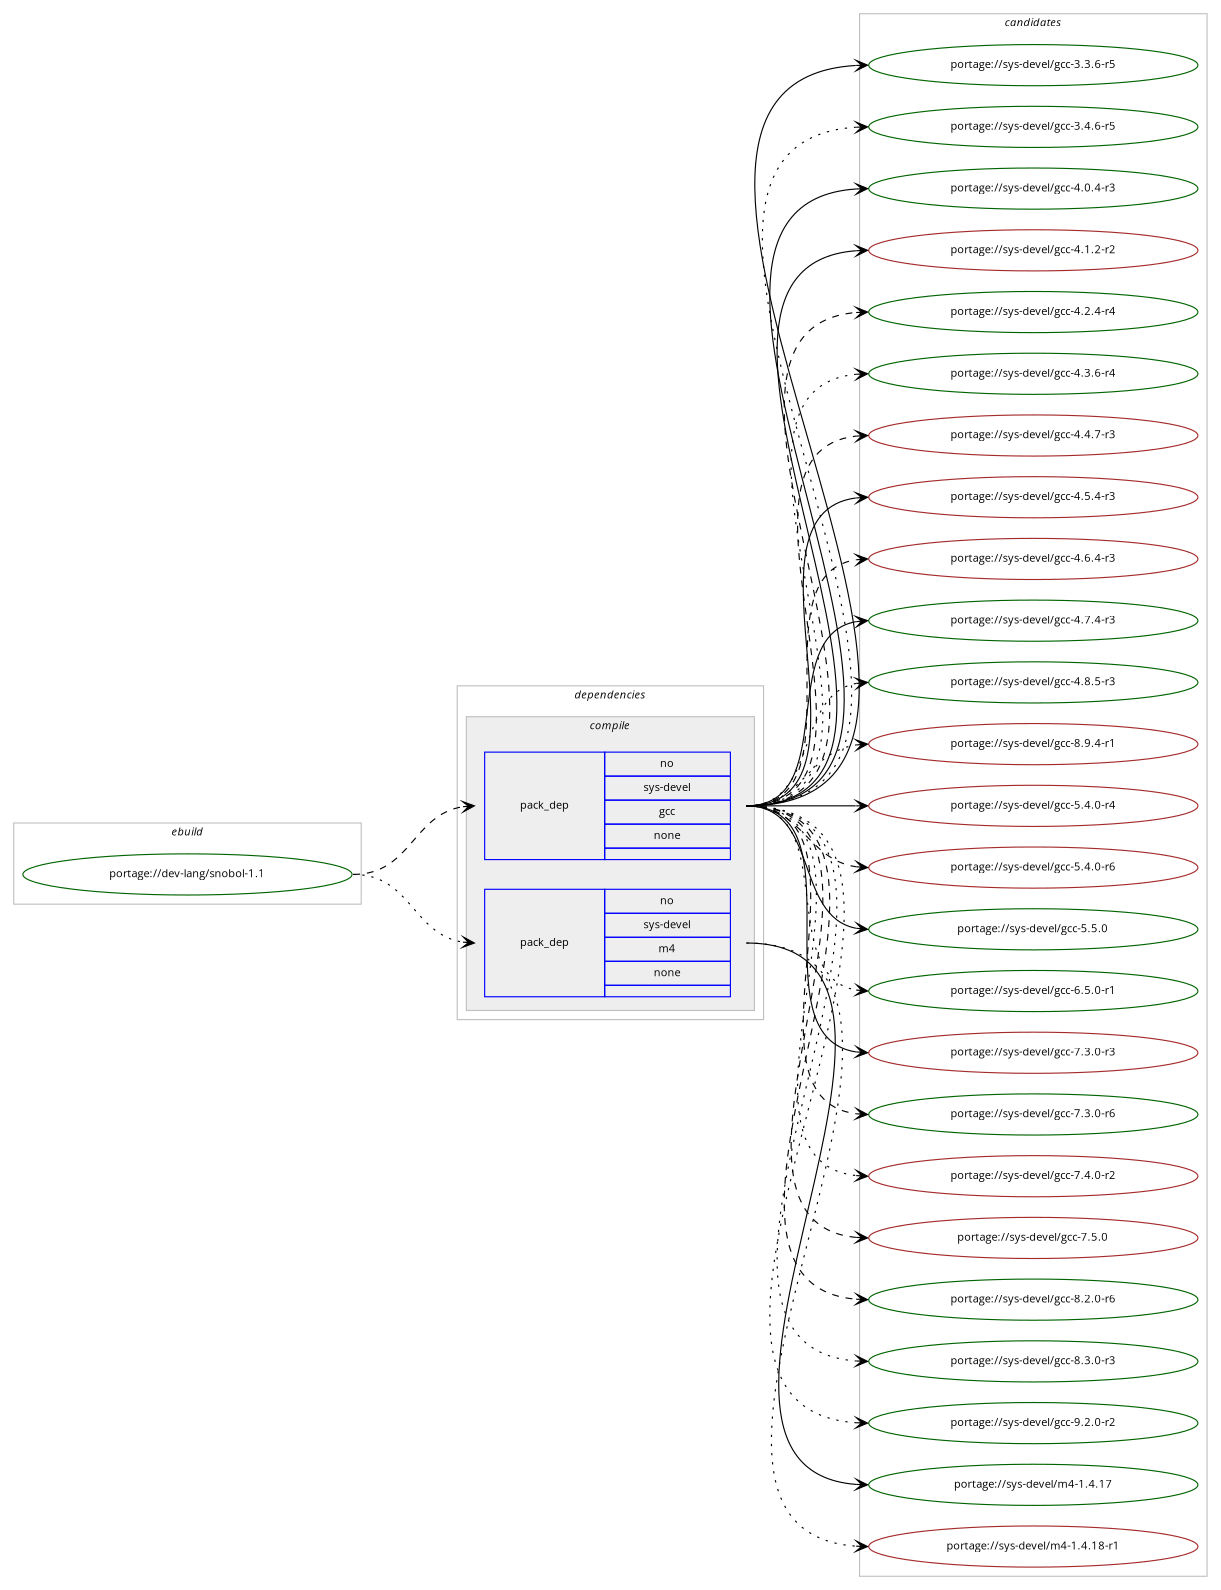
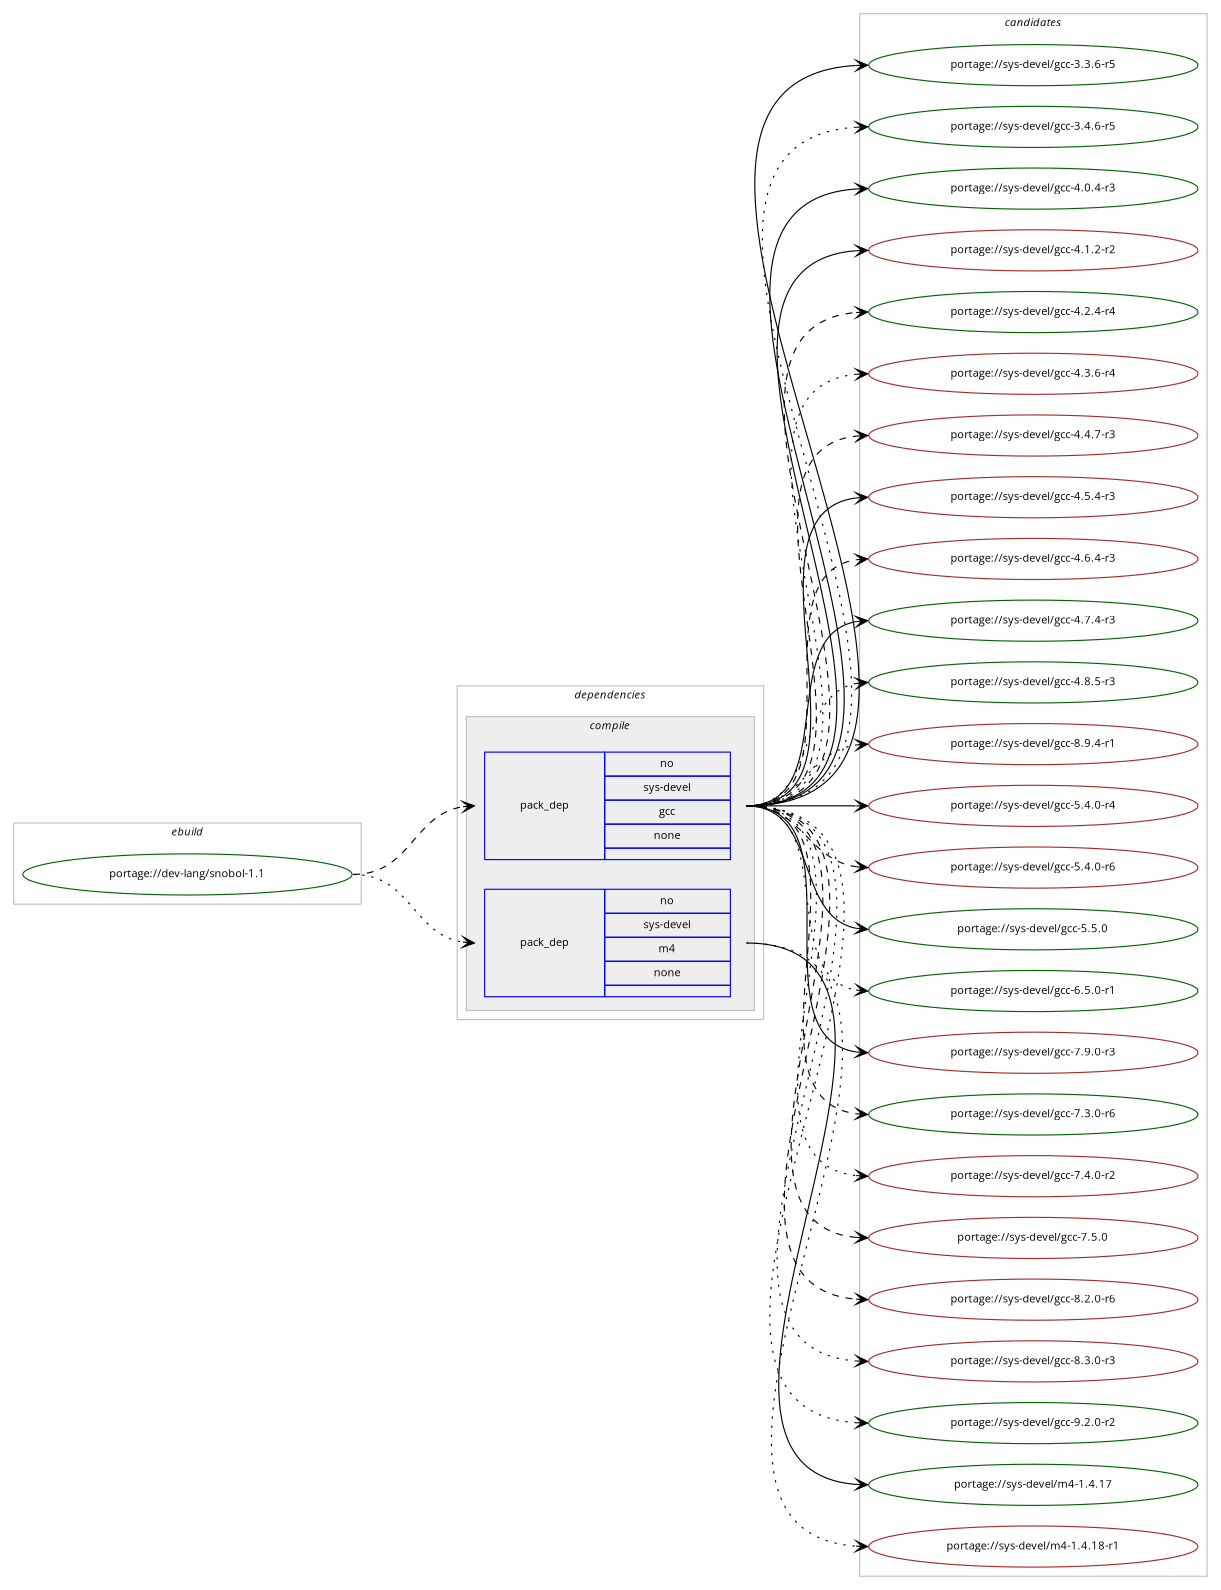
(1033, 374) -> (1033, 374)
(1033, 1053) -> (1033, 1053)
(1033, 1300) -> (1033, 1300)
(1033, 1361) -> (1033, 1361)
